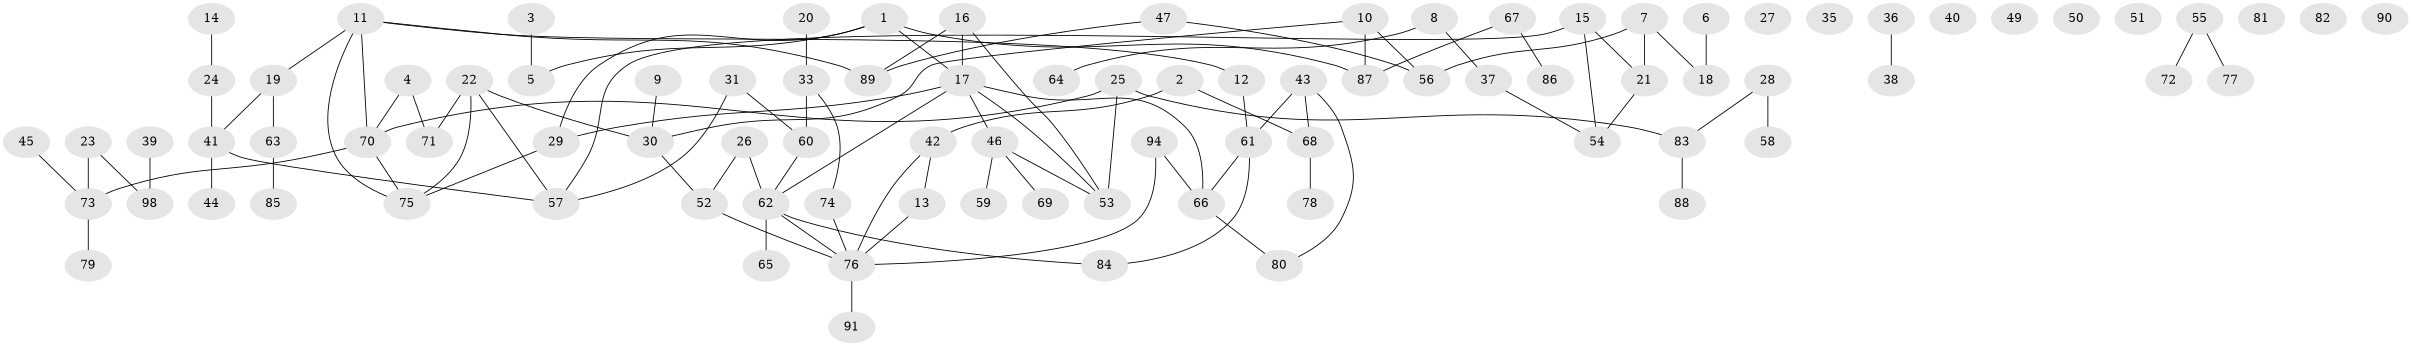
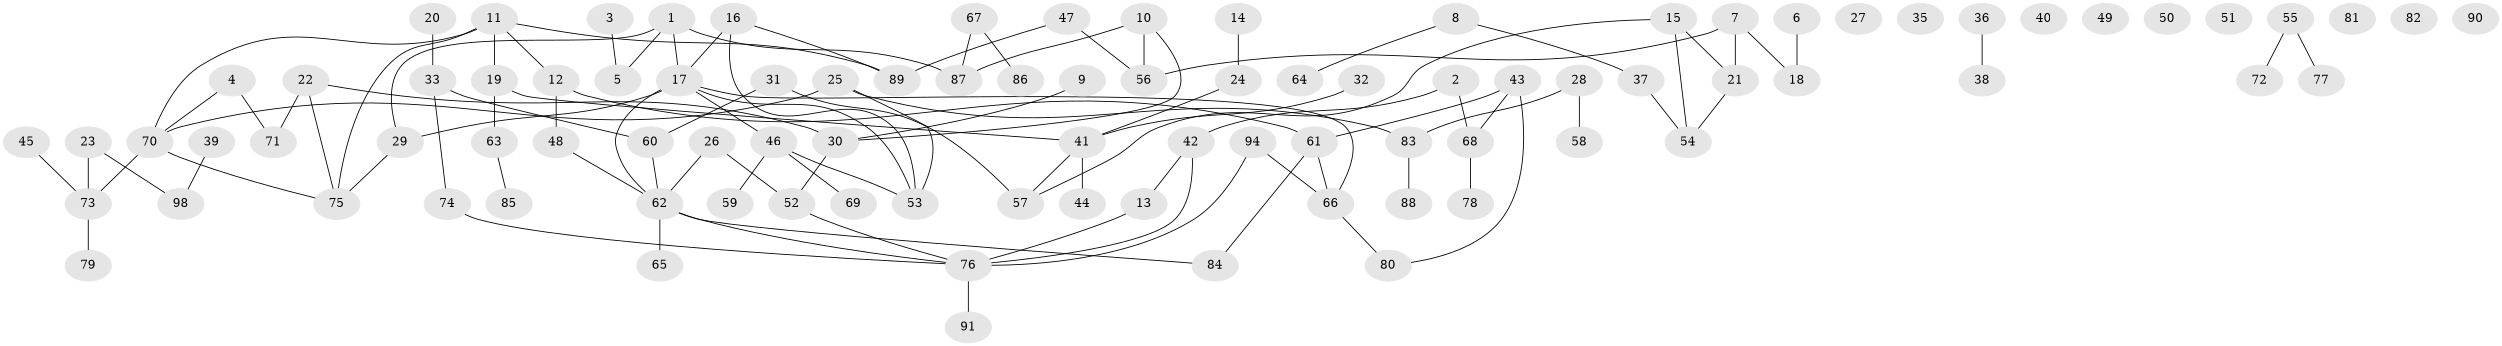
none -> (1362, 81)
(513, 142) -> none
none -> (556, 142)
